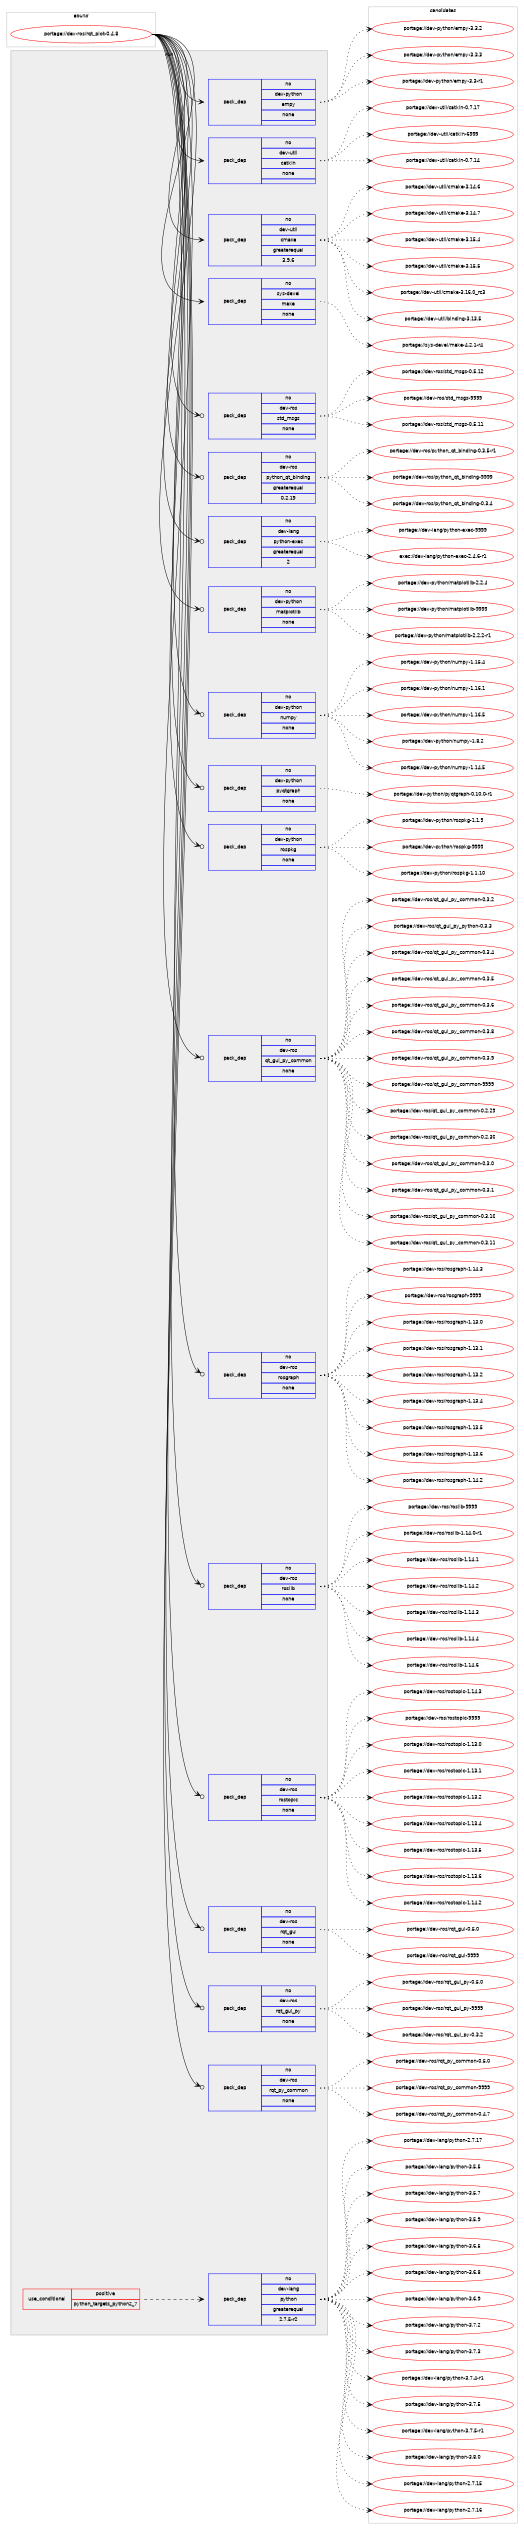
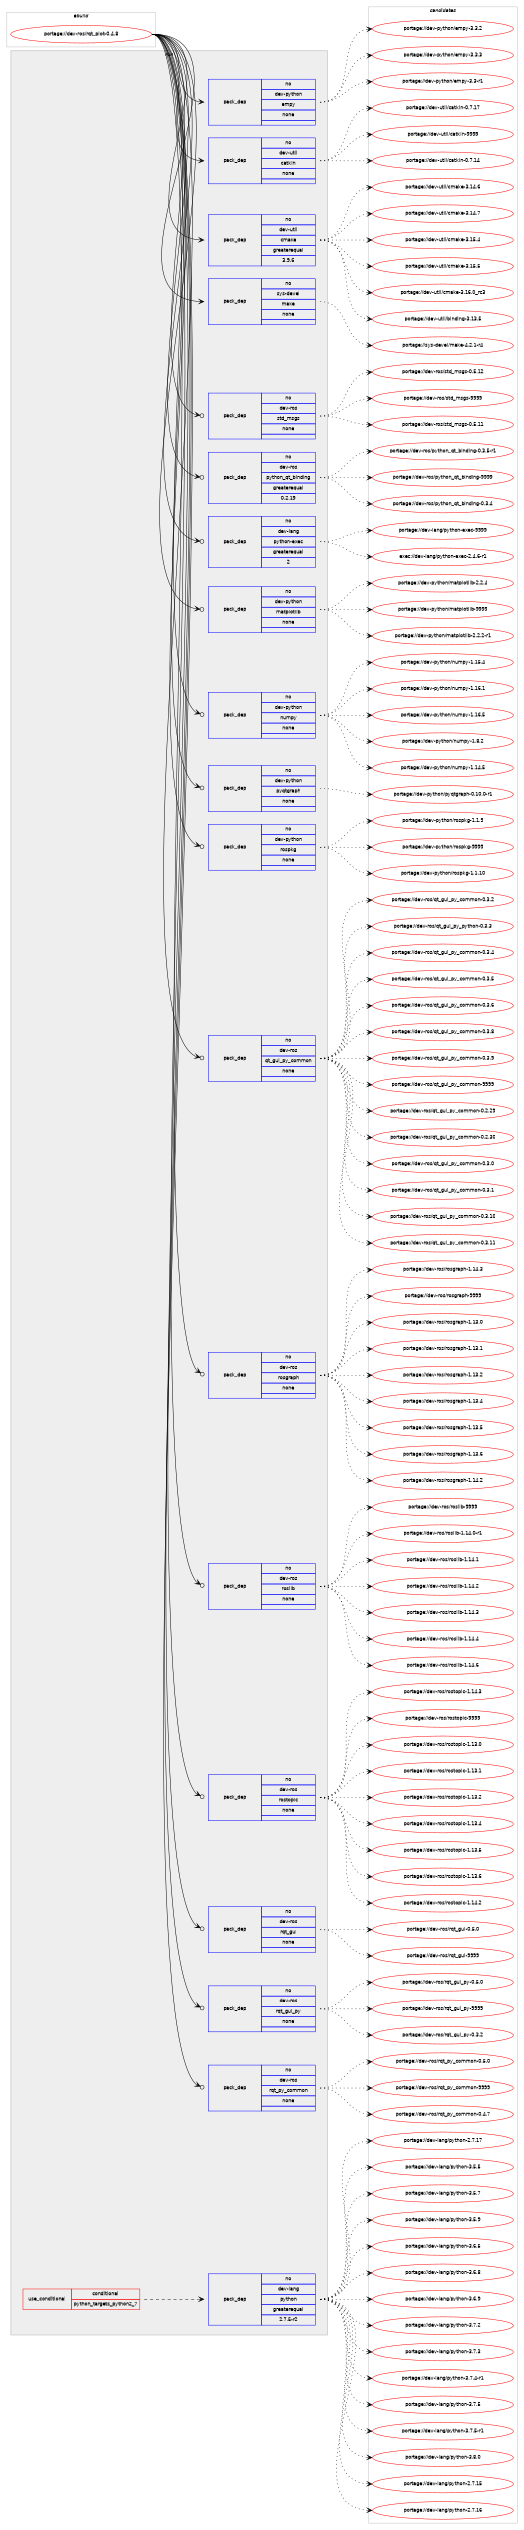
(443, 134) -> (443, 134)
(106, 2294) -> (106, 2294)
